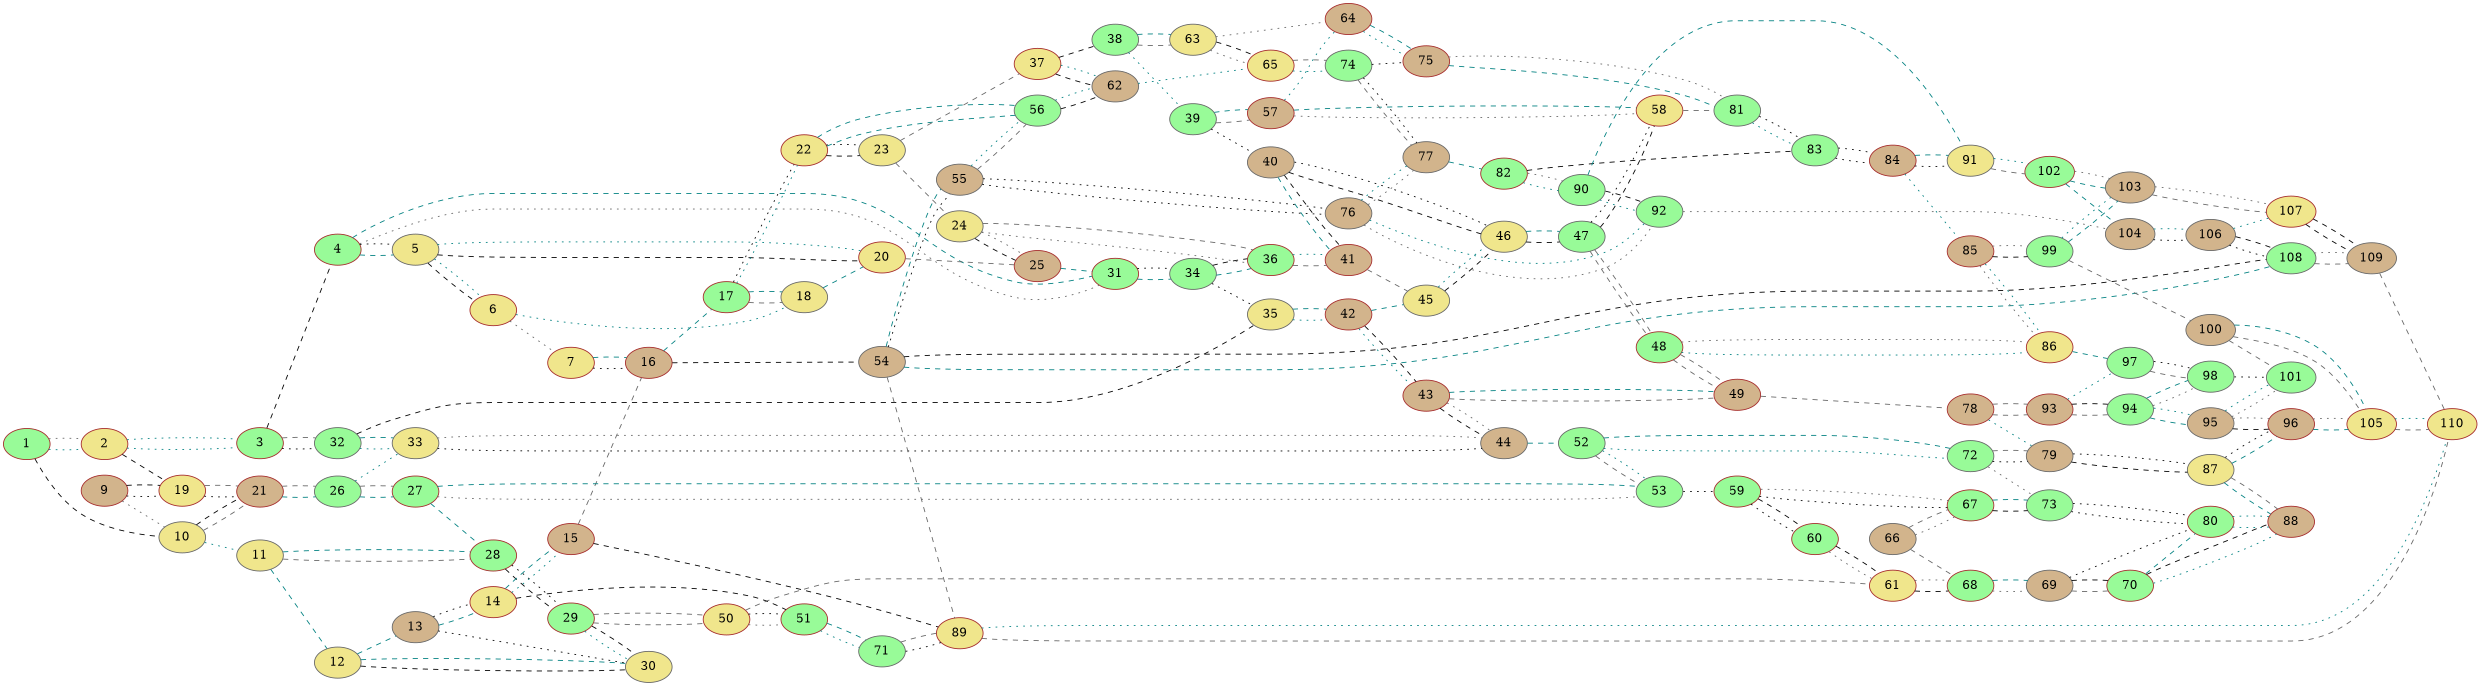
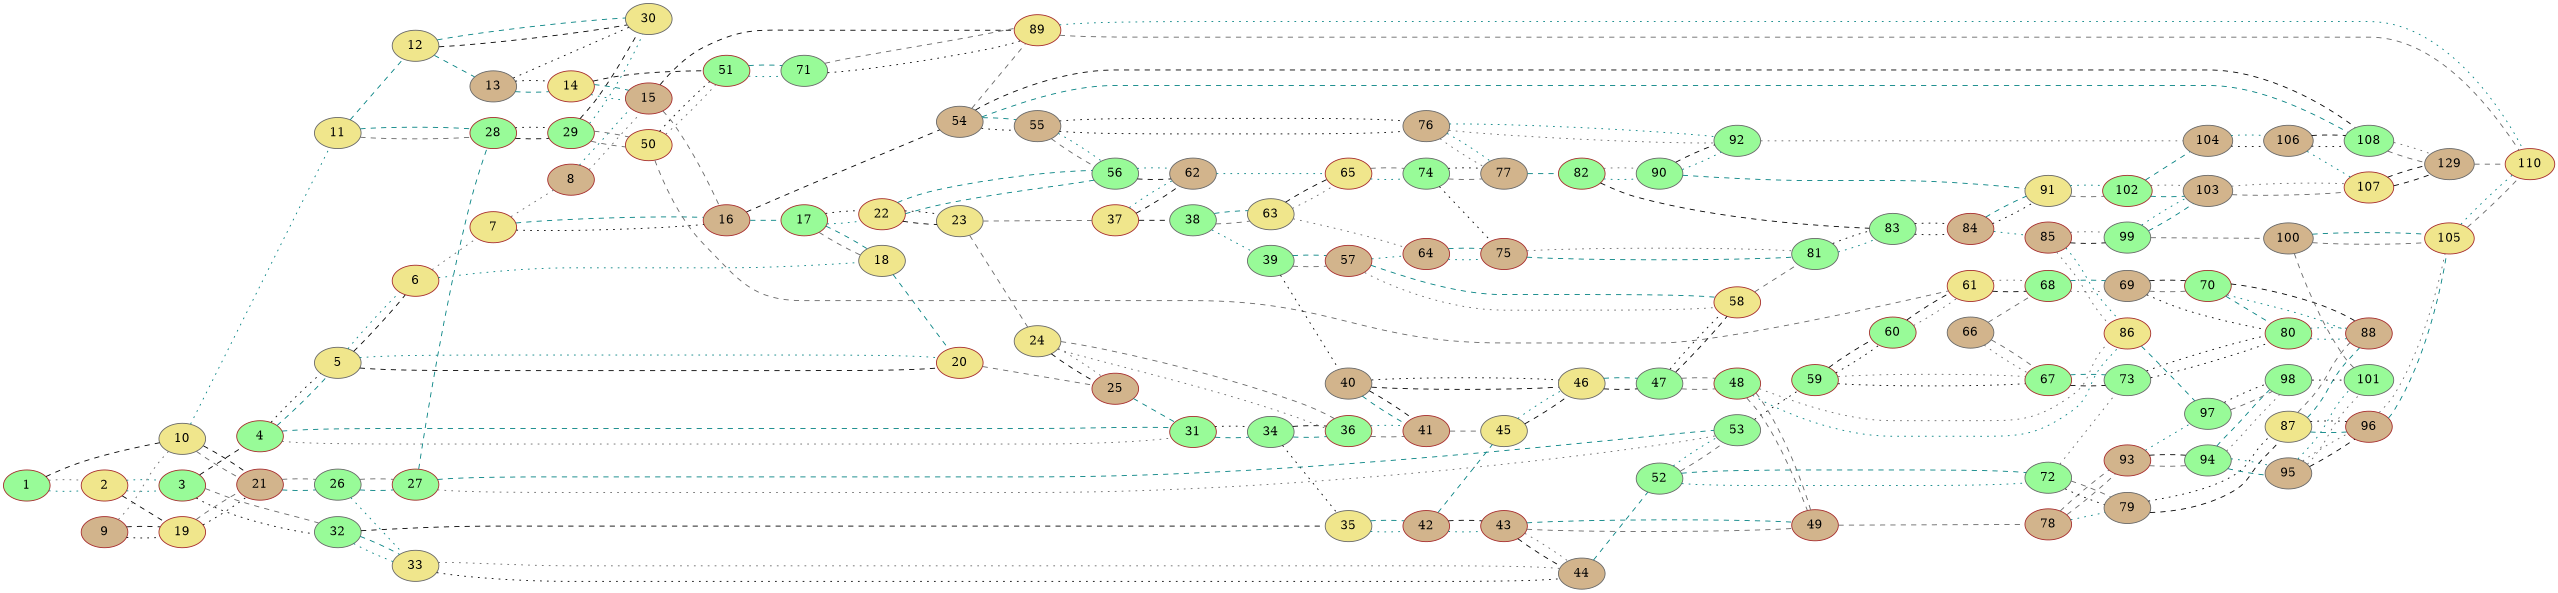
none -> (571, 180)
(2372, 258) -> (2449, 164)
